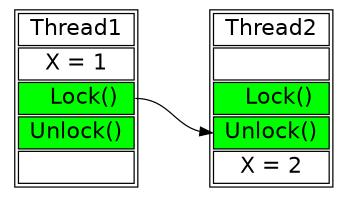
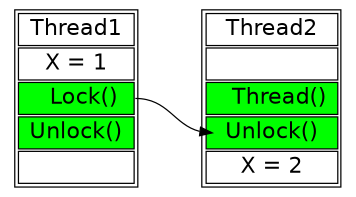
(271, 97) -> (272, 97)
